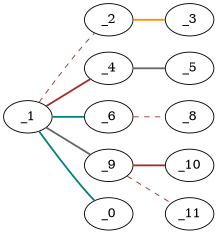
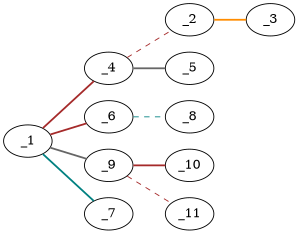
(66, 67) -> (149, 44)
(68, 117) -> (68, 129)
(149, 117) -> (149, 117)
(109, 214) -> (109, 214)
